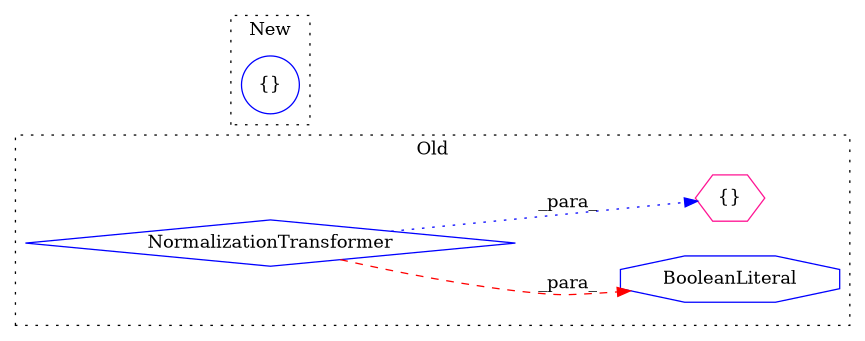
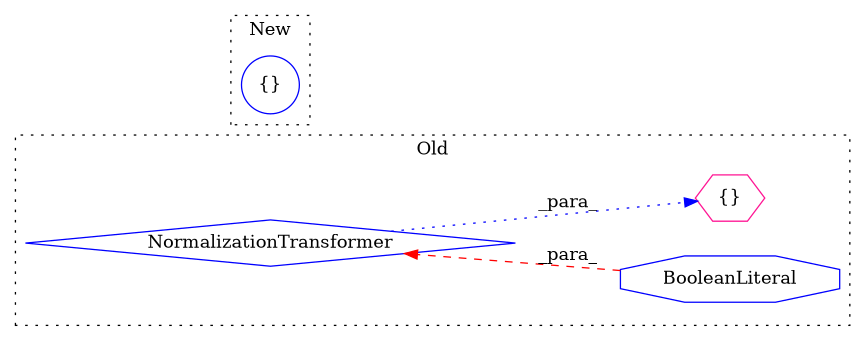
(478, 286) -> (519, 263)
